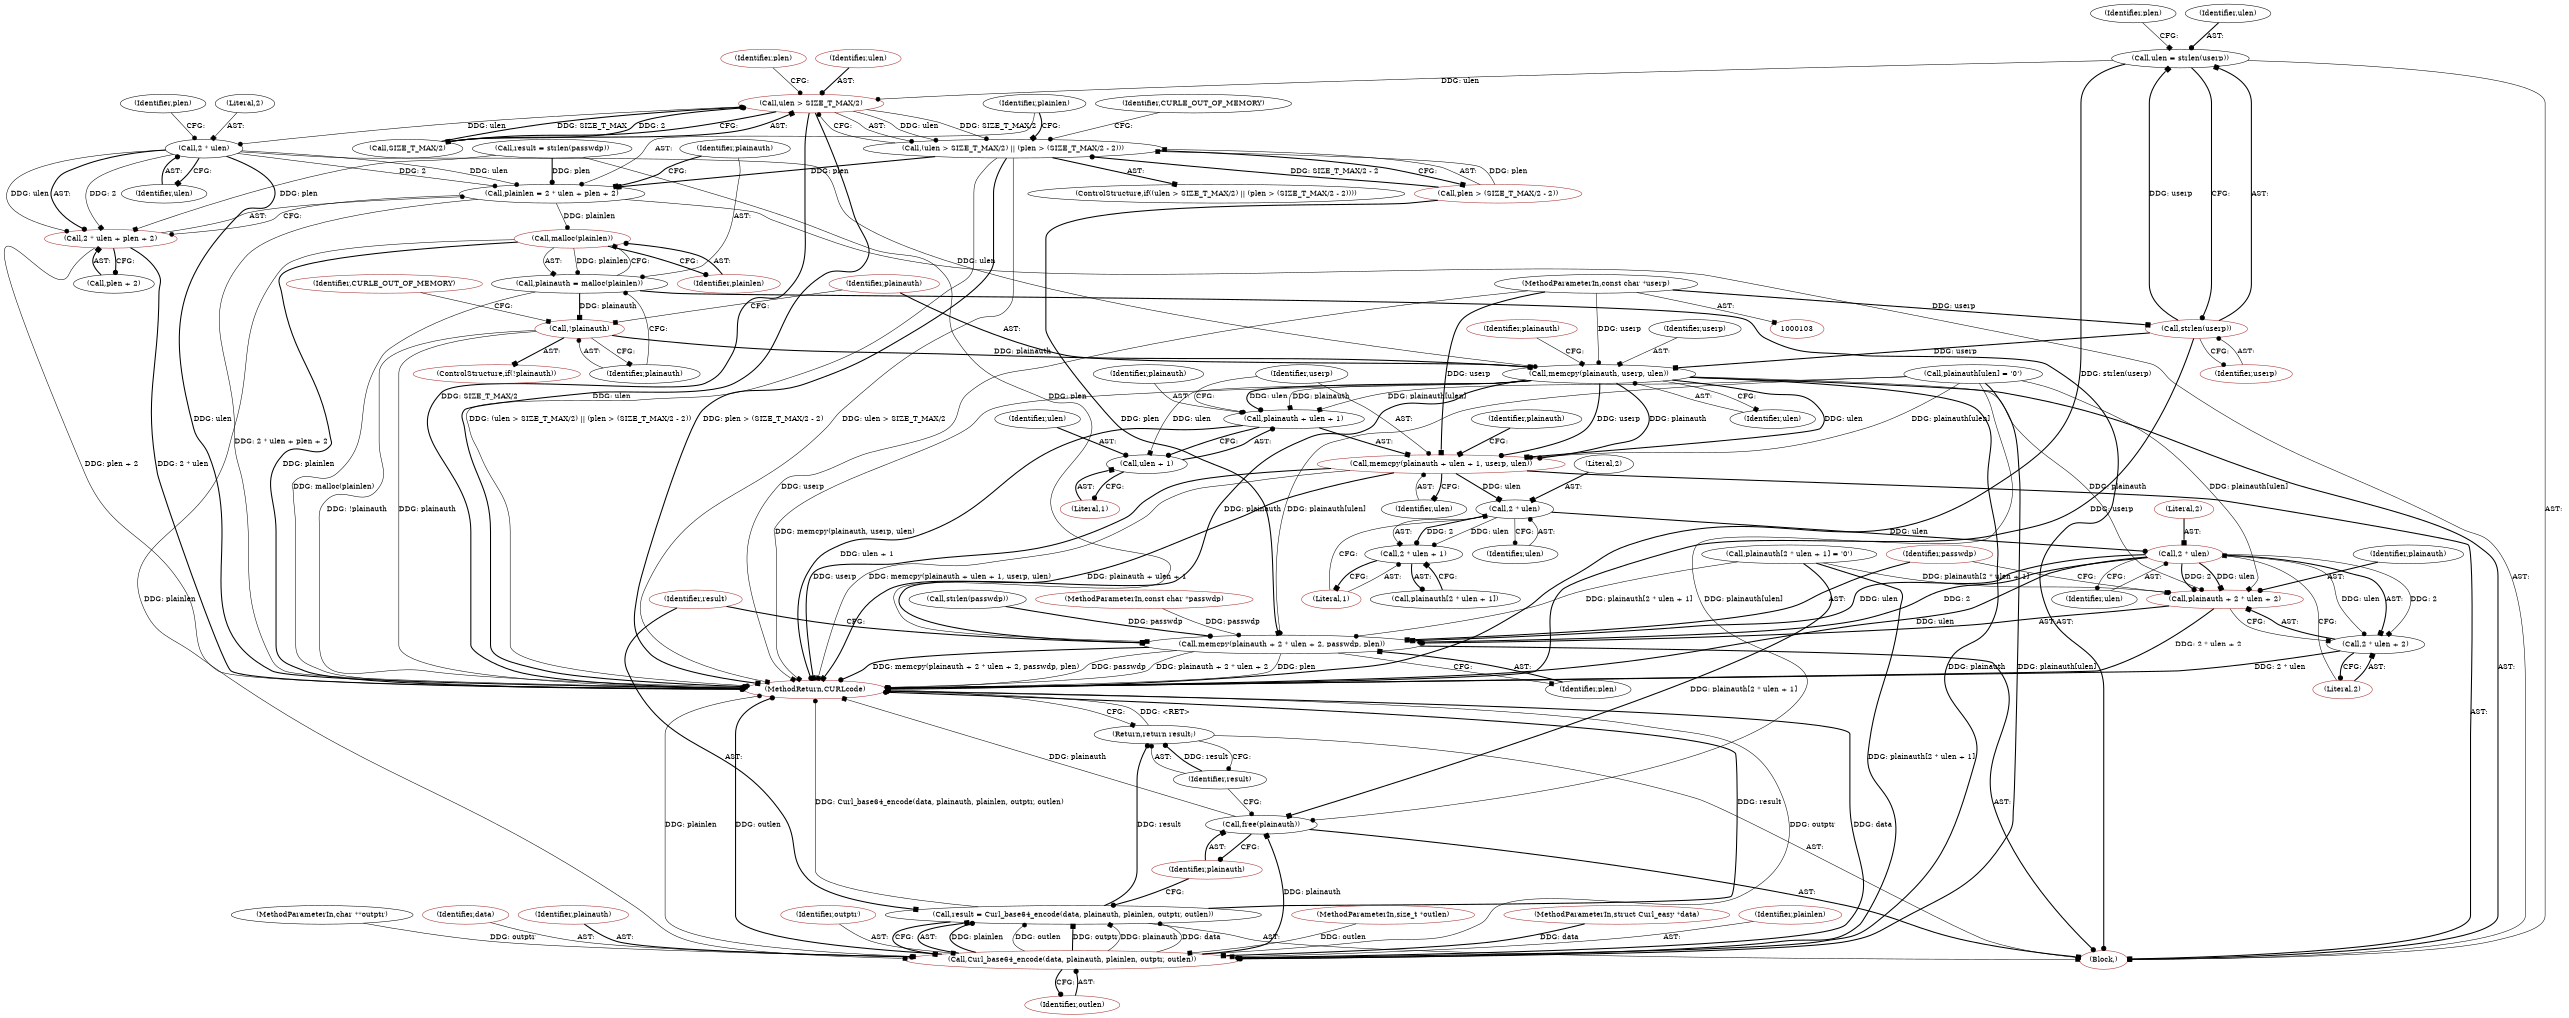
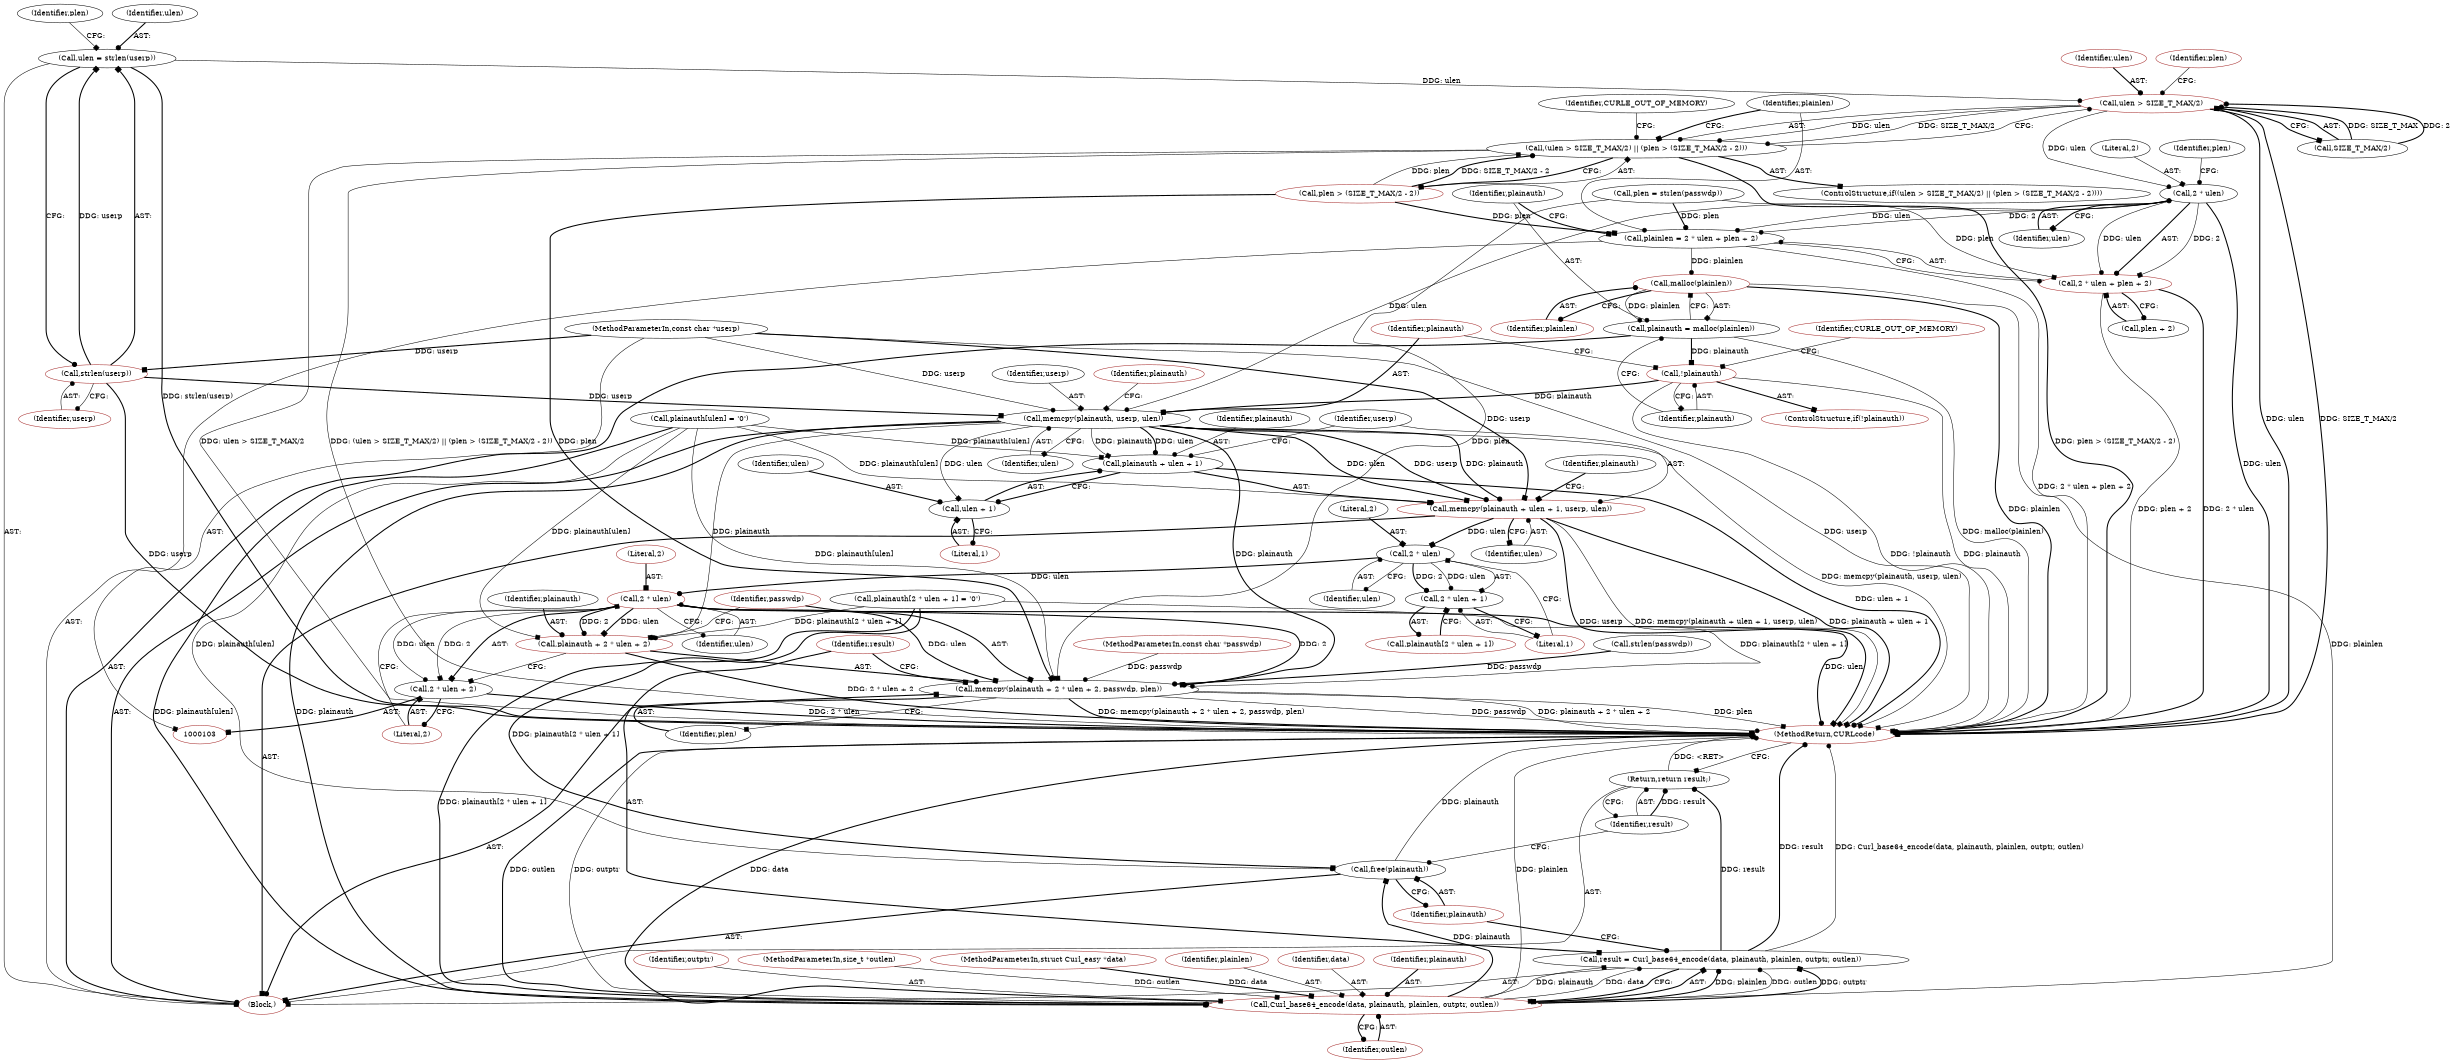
(552, 149) -> (1668, 194)
(779, 172) -> (1503, 222)
(2003, 587) -> (761, 626)
(1445, 599) -> (1441, 644)
(2292, 629) -> (327, 721)
(322, 915) -> none
